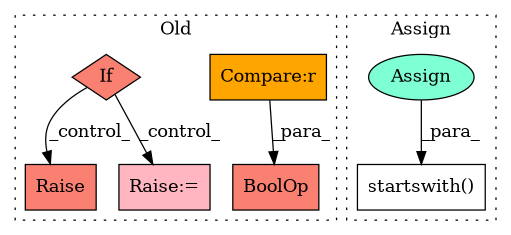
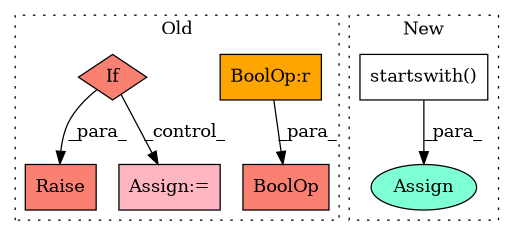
(421, 30) -> (424, 30)
(268, 77) -> (271, 77)
(421, 126) -> (424, 126)
(90, 132) -> (97, 132)
(164, 187) -> (170, 187)
